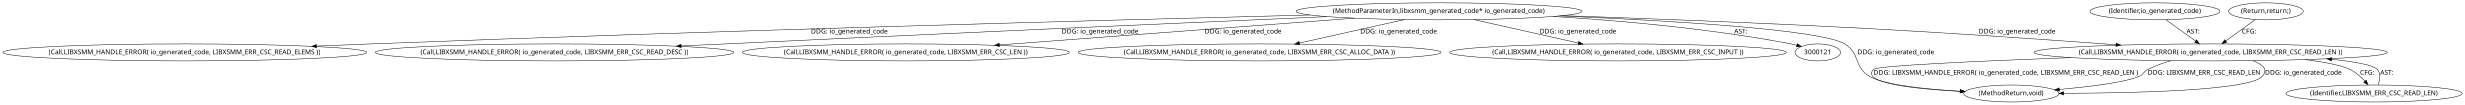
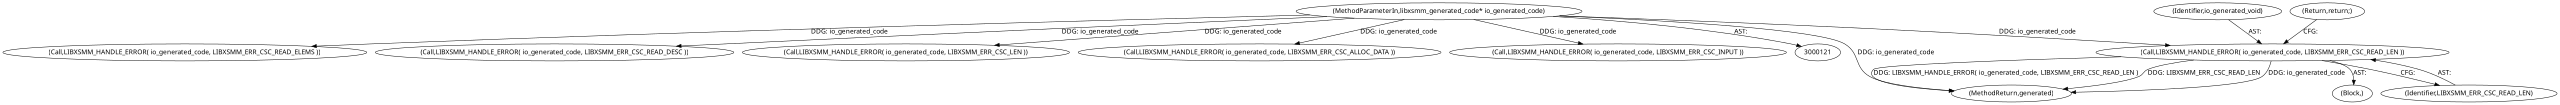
(2155, 11) -> (2218, 11)
(2011, 94) -> (2011, 94)
none -> (2352, 94)
